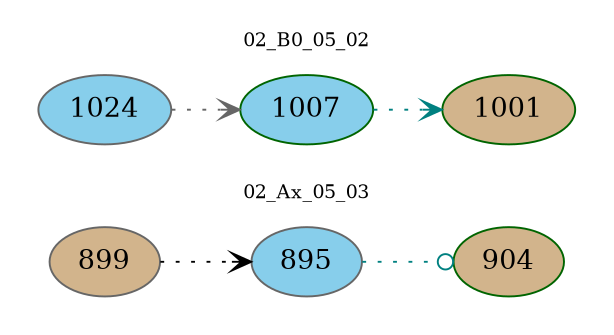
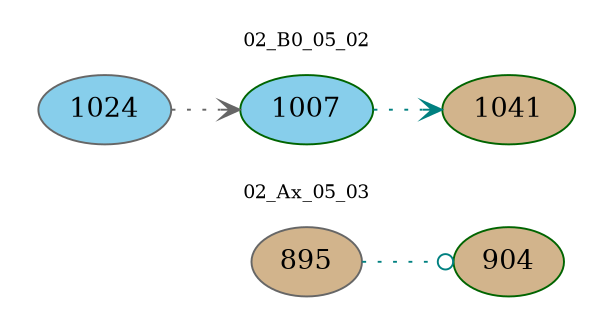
(509, 110) -> (509, 110)
(105, 262) -> none
(307, 262) -> (307, 262)
